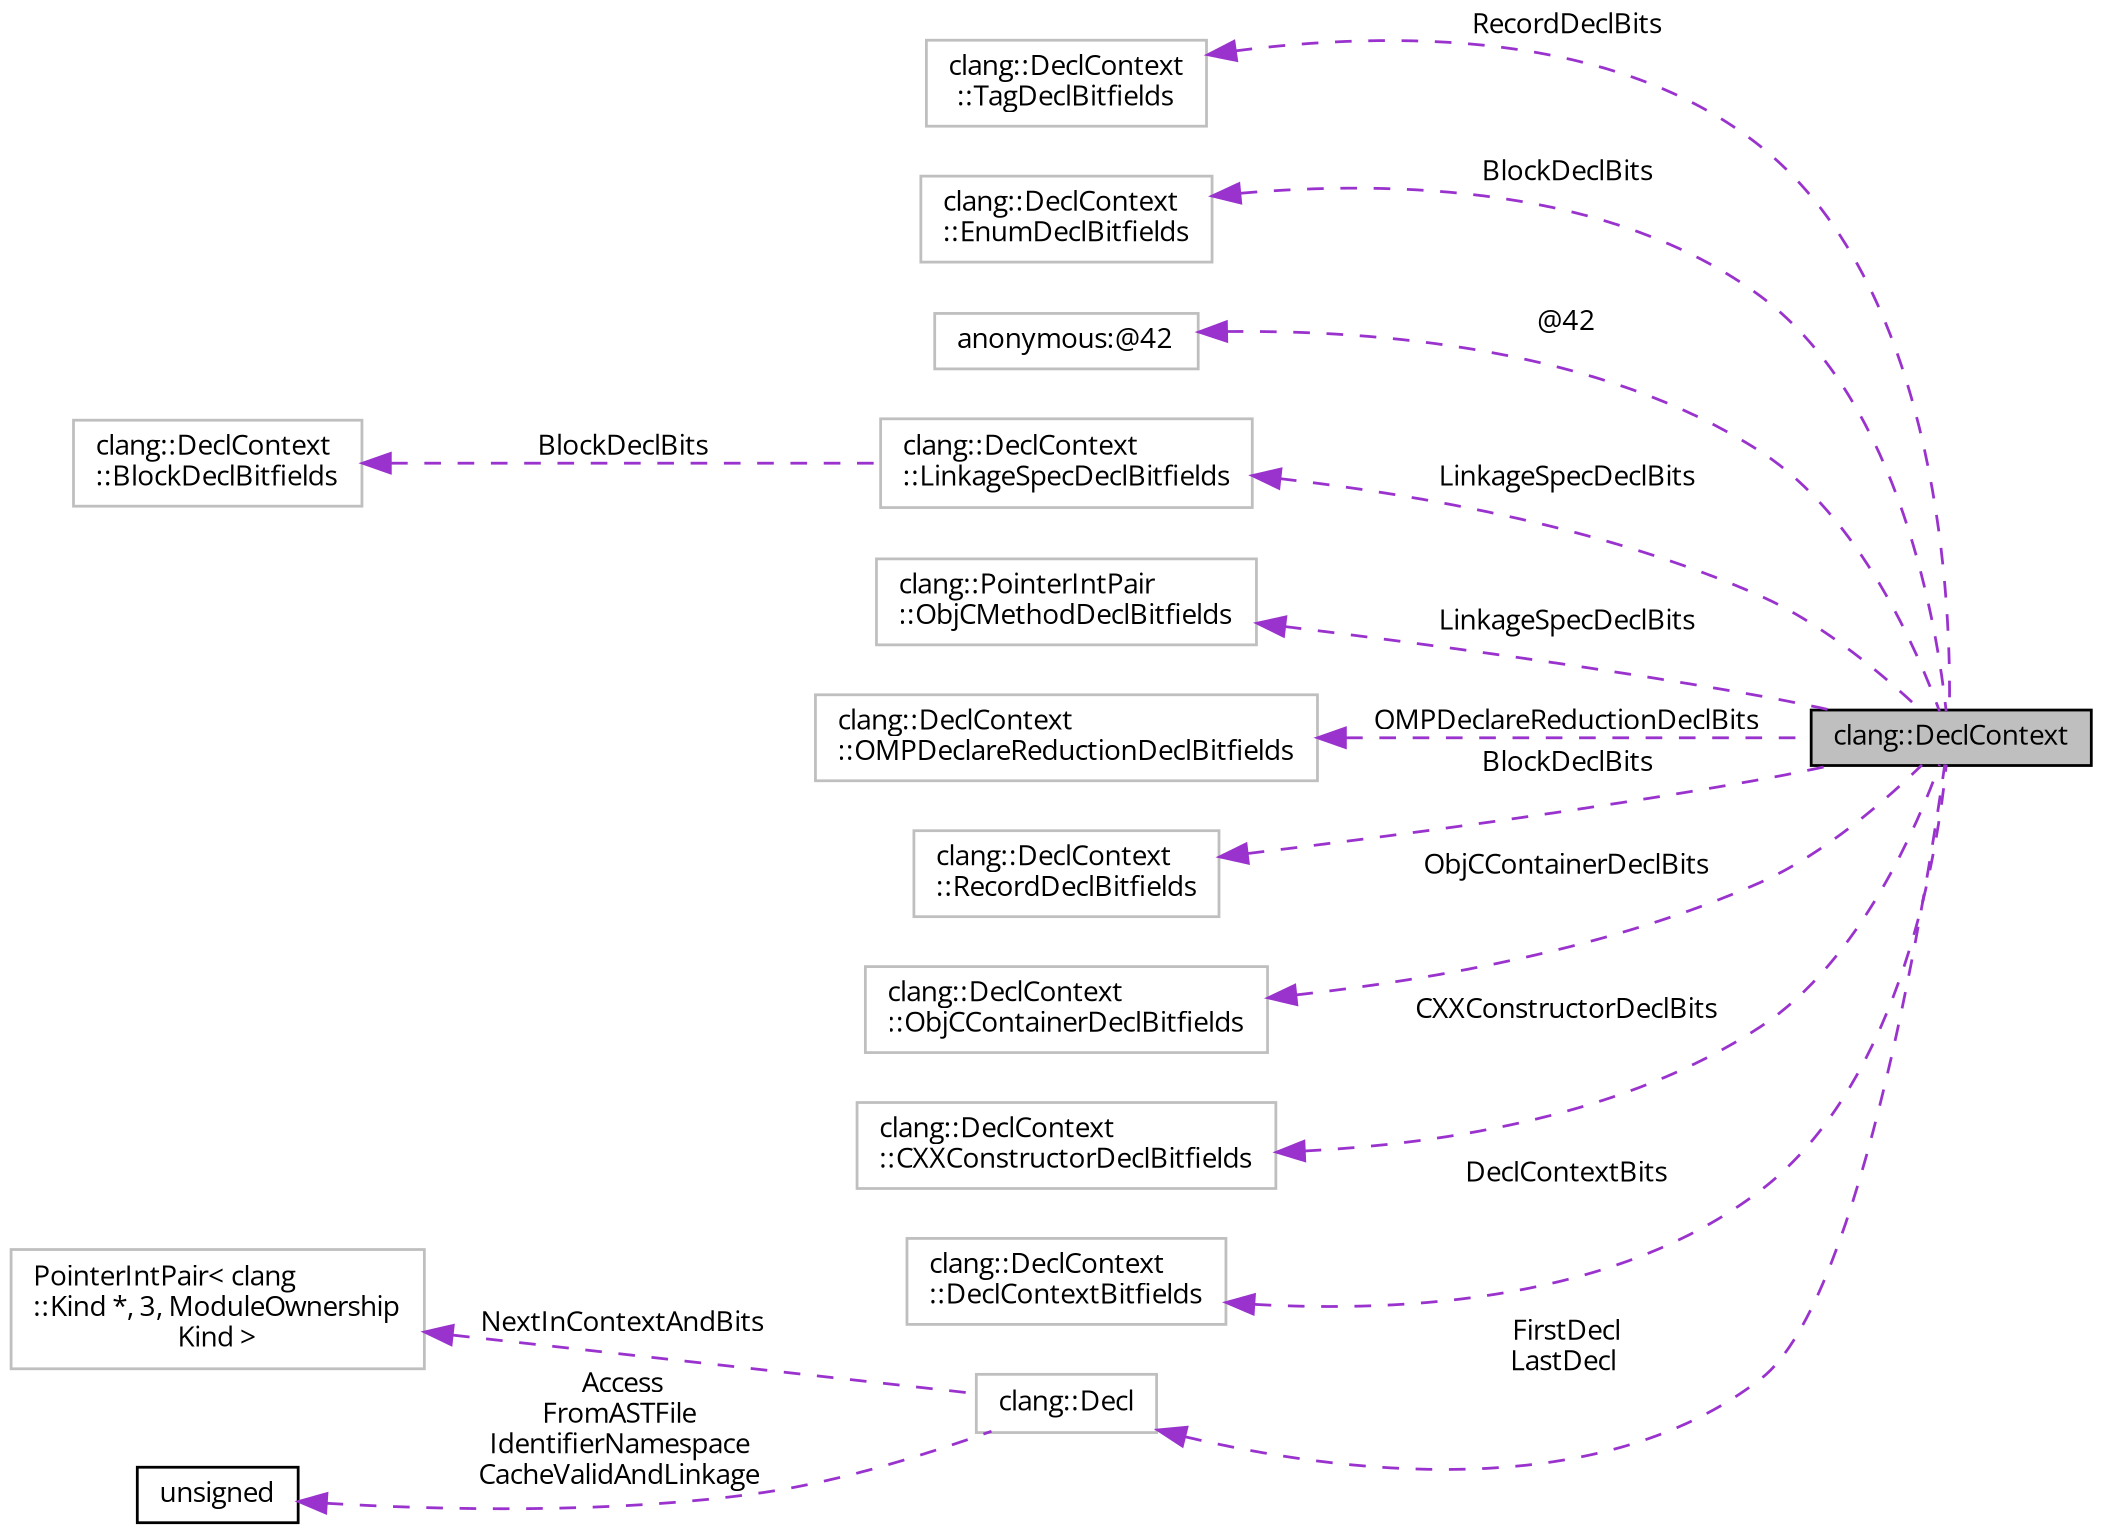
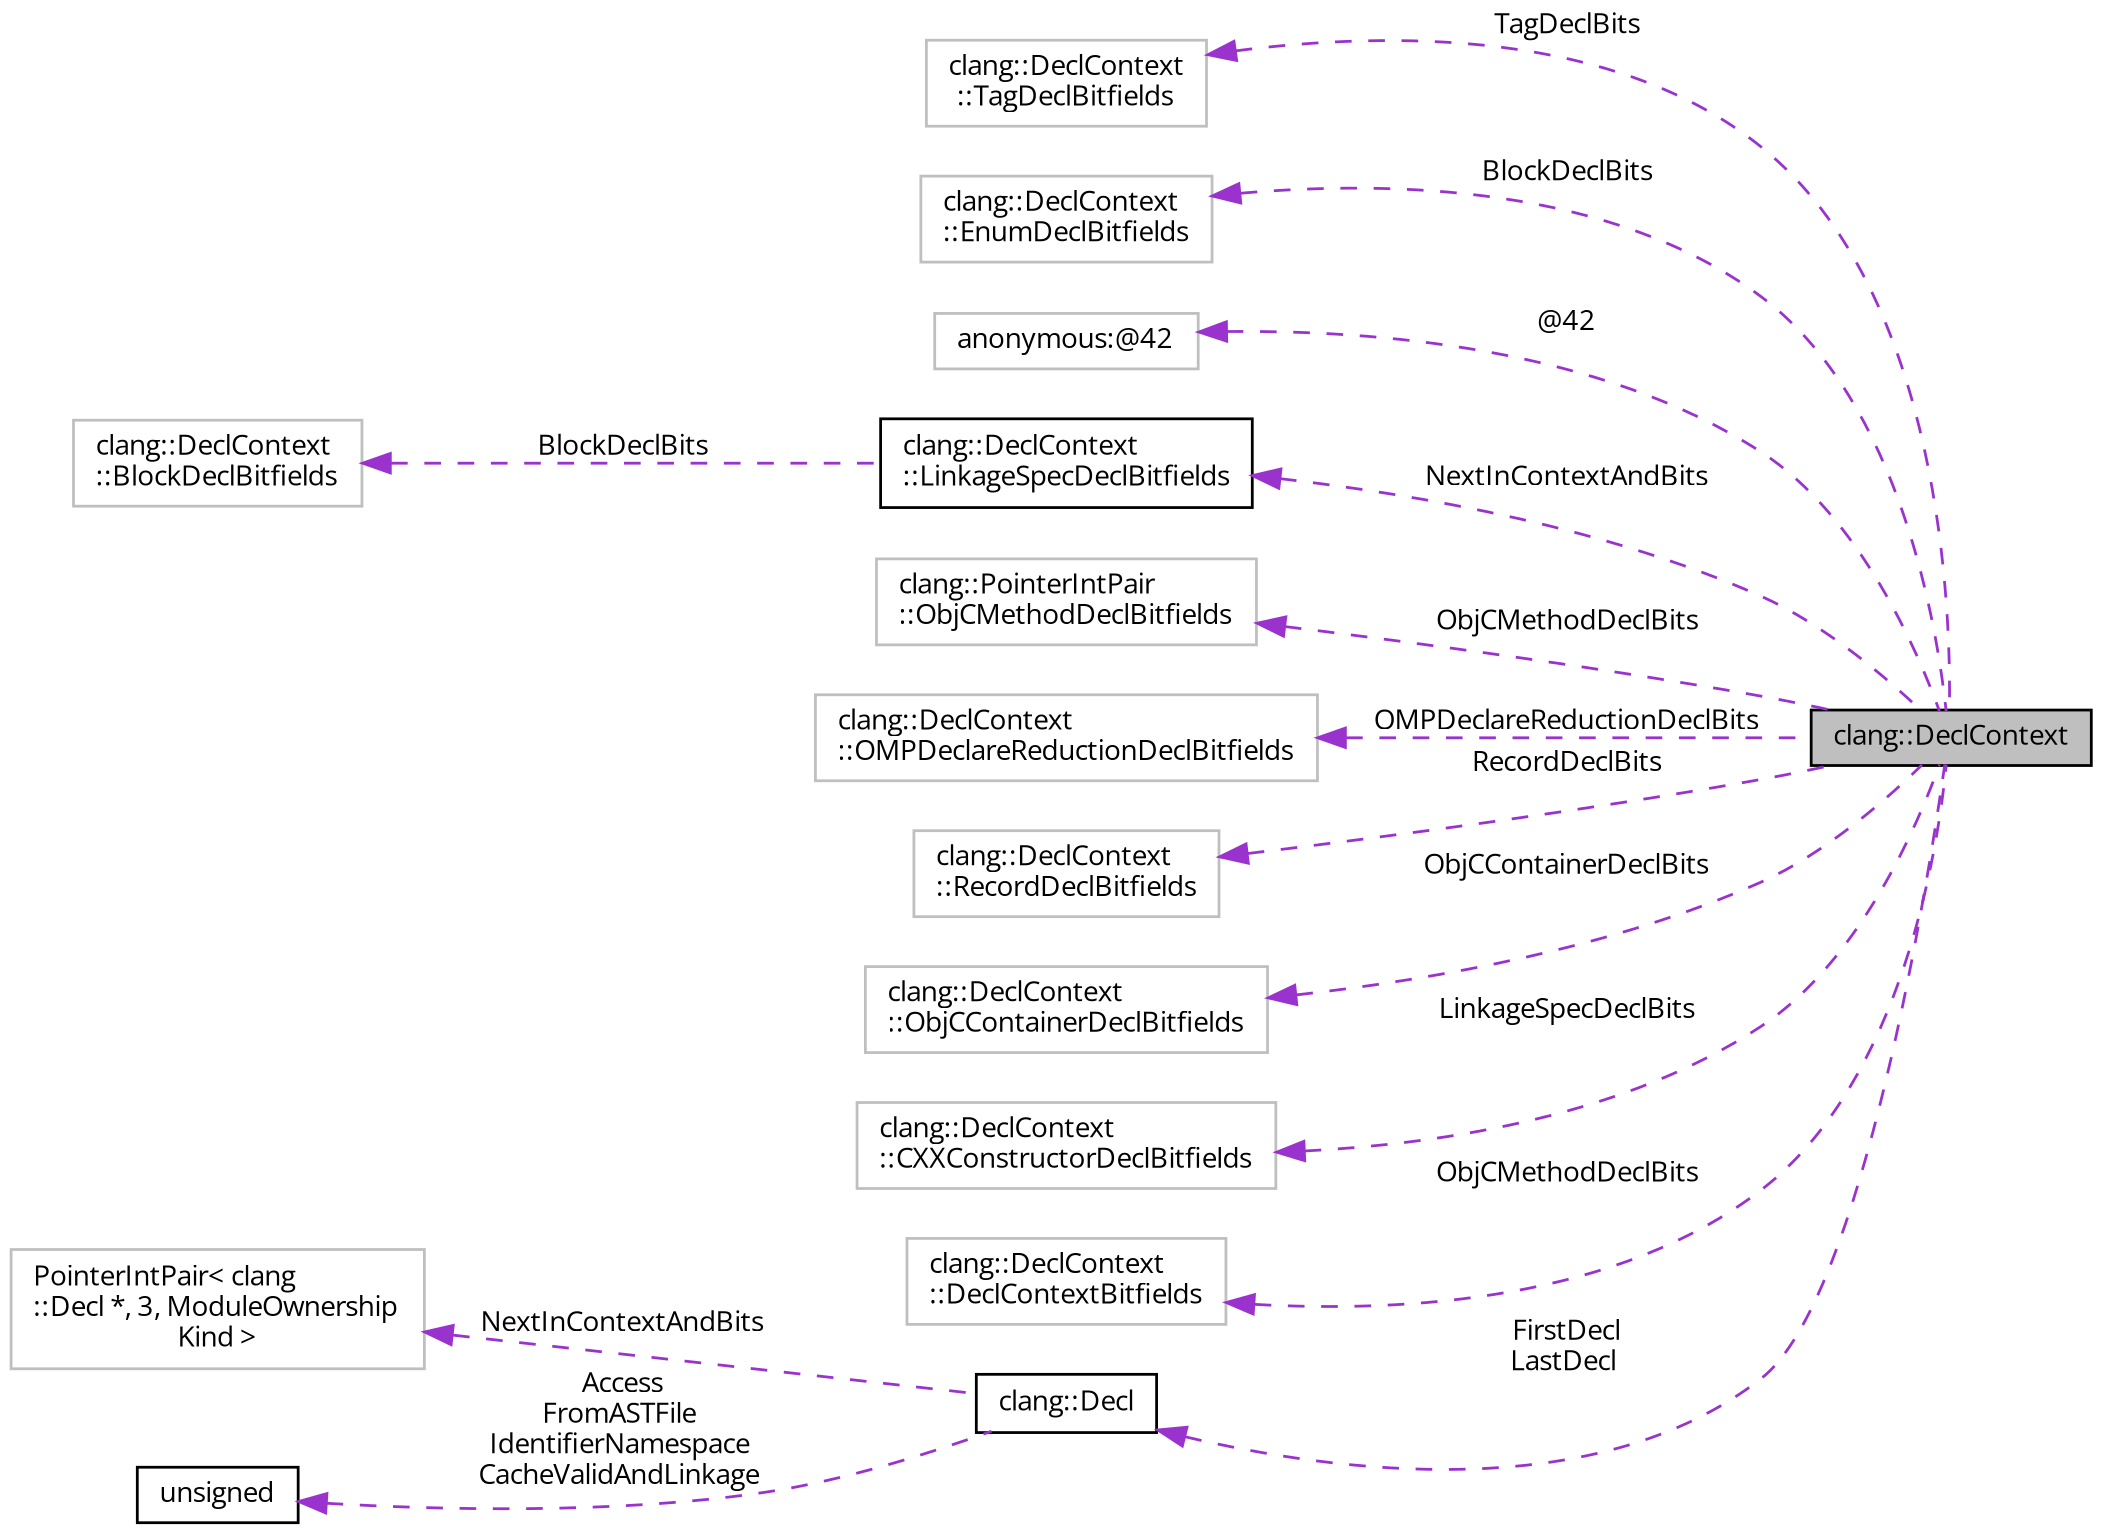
(1564, 26) -> (1564, 26)
(1066, 463) -> (1066, 463)
(1564, 478) -> (1564, 478)
(1564, 623) -> (1564, 623)
(1564, 764) -> (1564, 764)
(1564, 1011) -> (1564, 1011)
(1564, 1175) -> (1564, 1175)
(218, 1309) -> (218, 1309)
(1066, 1403) -> (1066, 1403)
